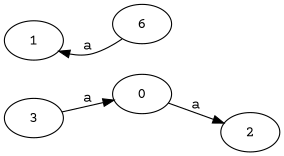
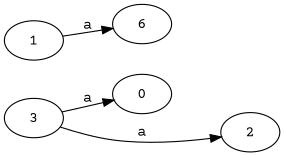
(97, 52) -> (82, 33)
(191, 111) -> (135, 142)
